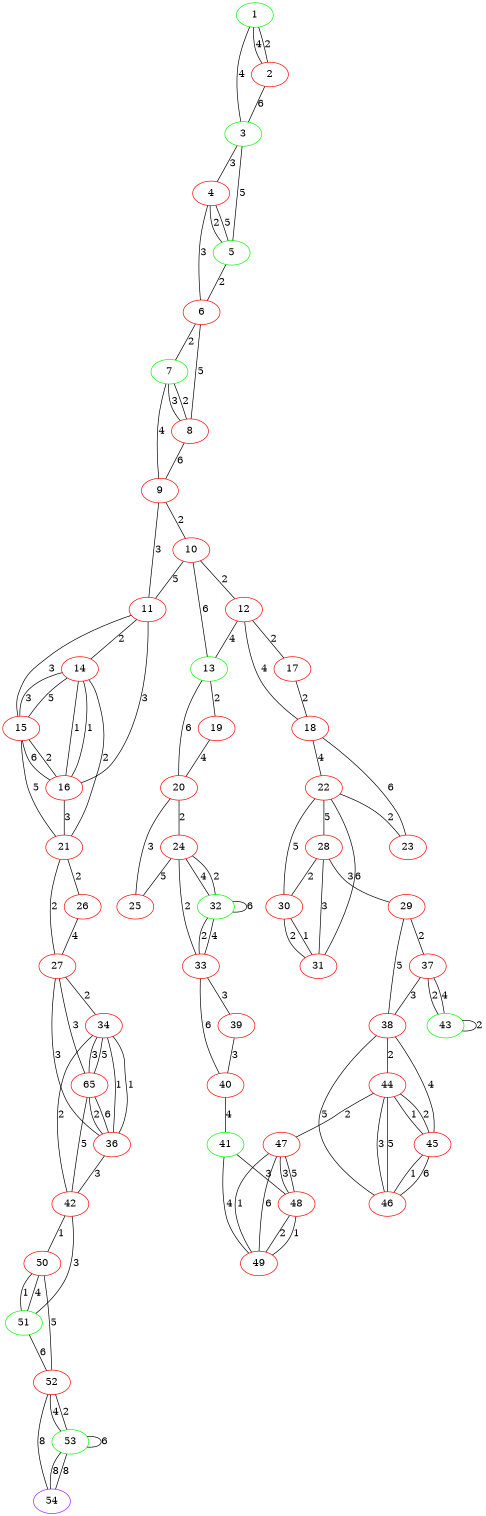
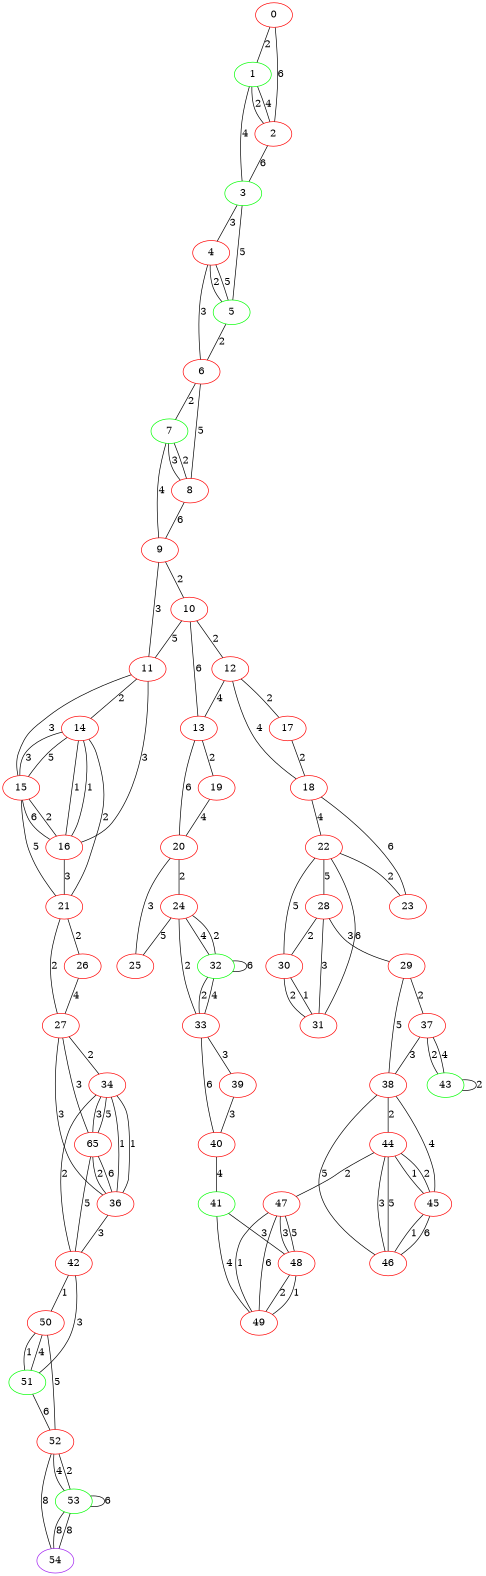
none -> (274, 15)
(209, 669) -> (199, 728)
